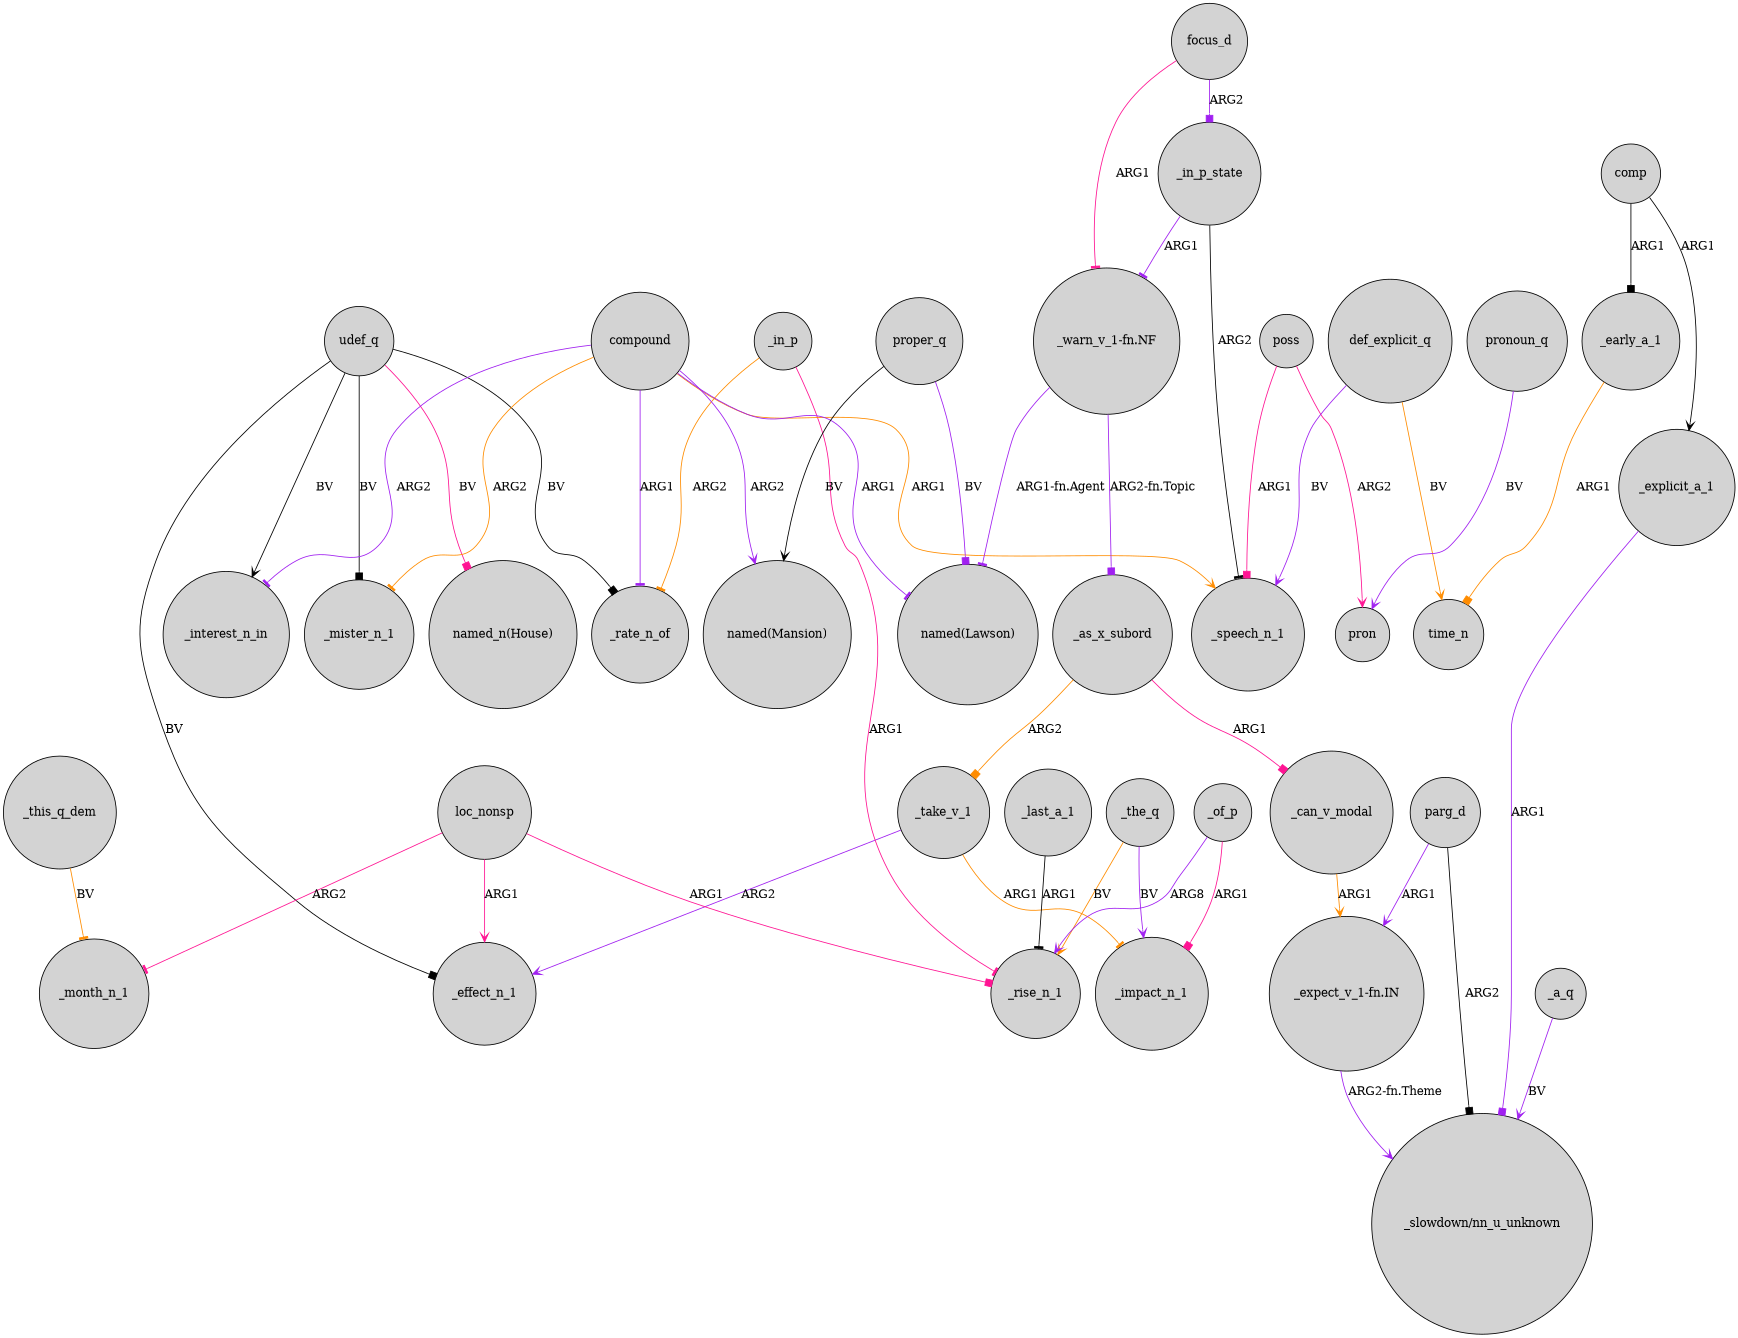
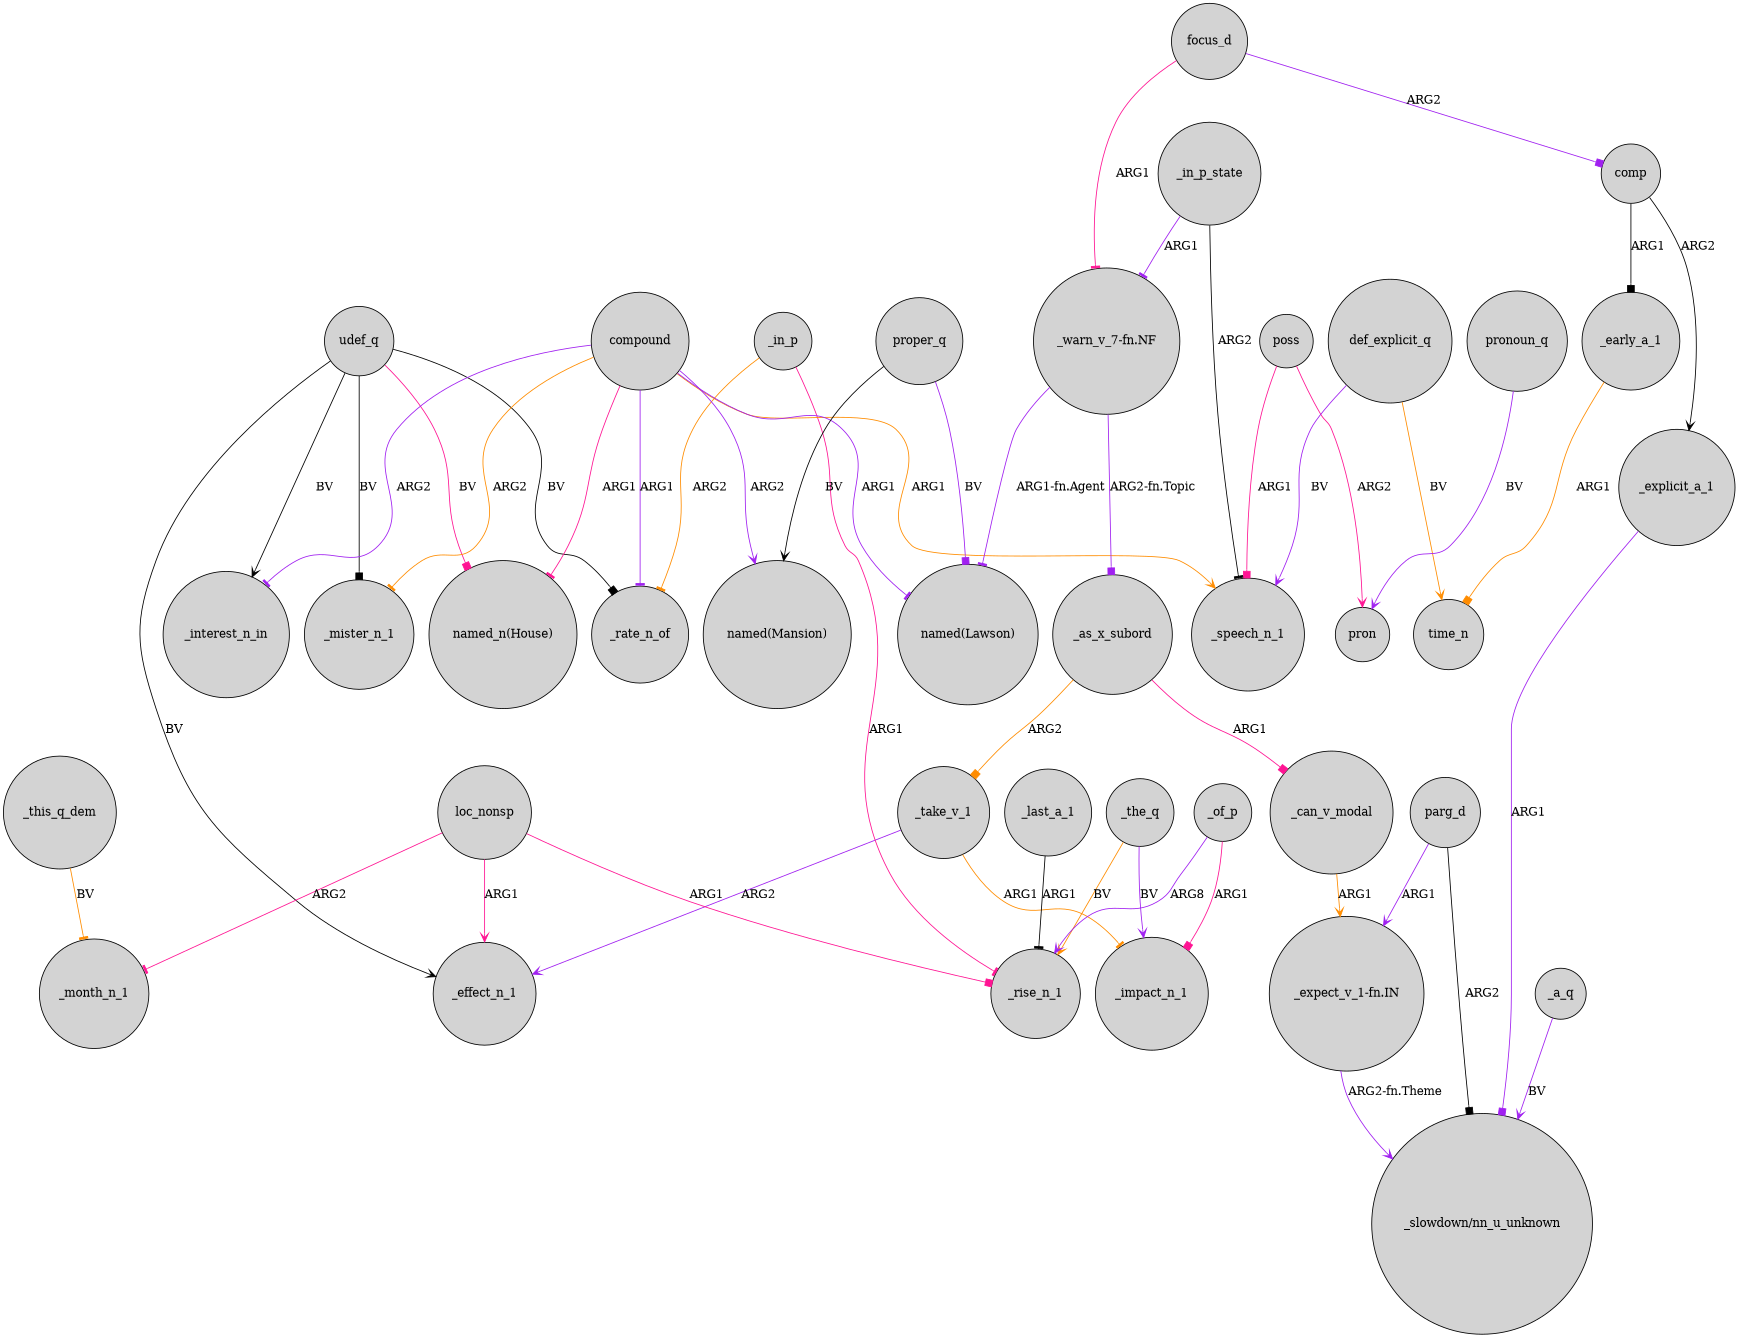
(1210, 96) -> (1420, 108)
(1698, 247) -> (1698, 247)
(1107, 341) -> (1107, 341)
none -> (589, 481)
(152, 696) -> (152, 696)
